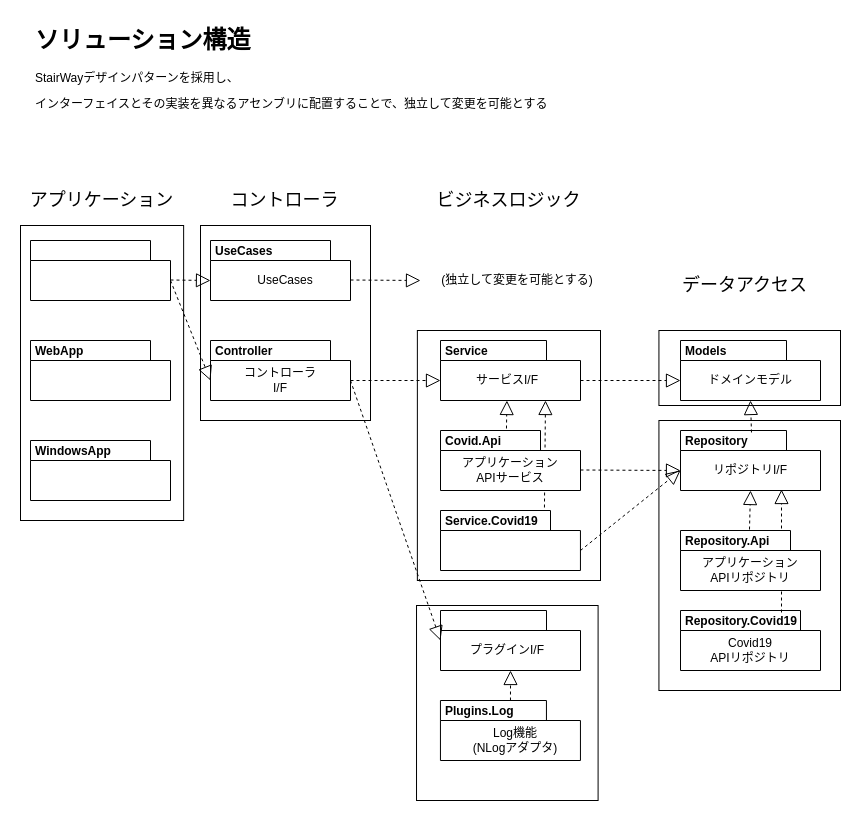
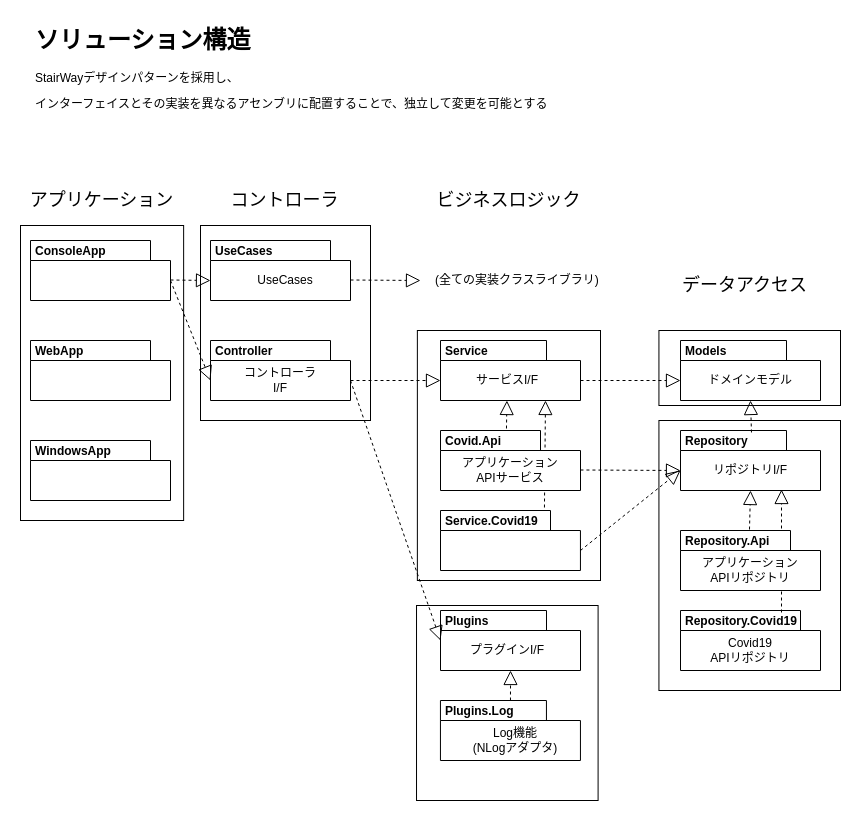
none -> (79, 251)
(518, 281) -> (518, 281)
none -> (489, 621)
